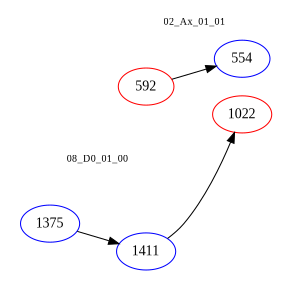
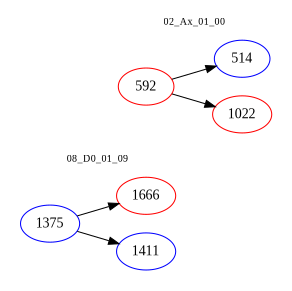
(195, 22) -> (195, 22)
(242, 59) -> (242, 59)
(98, 159) -> (98, 159)
(205, 194) -> (189, 99)
none -> (146, 196)
